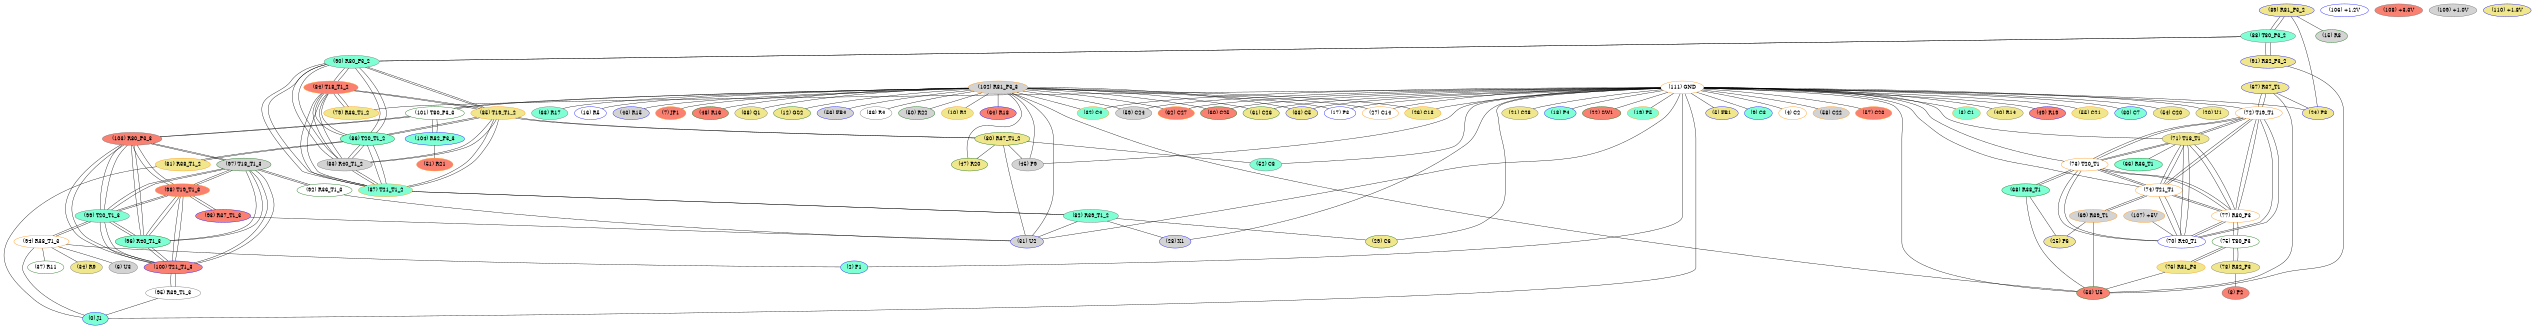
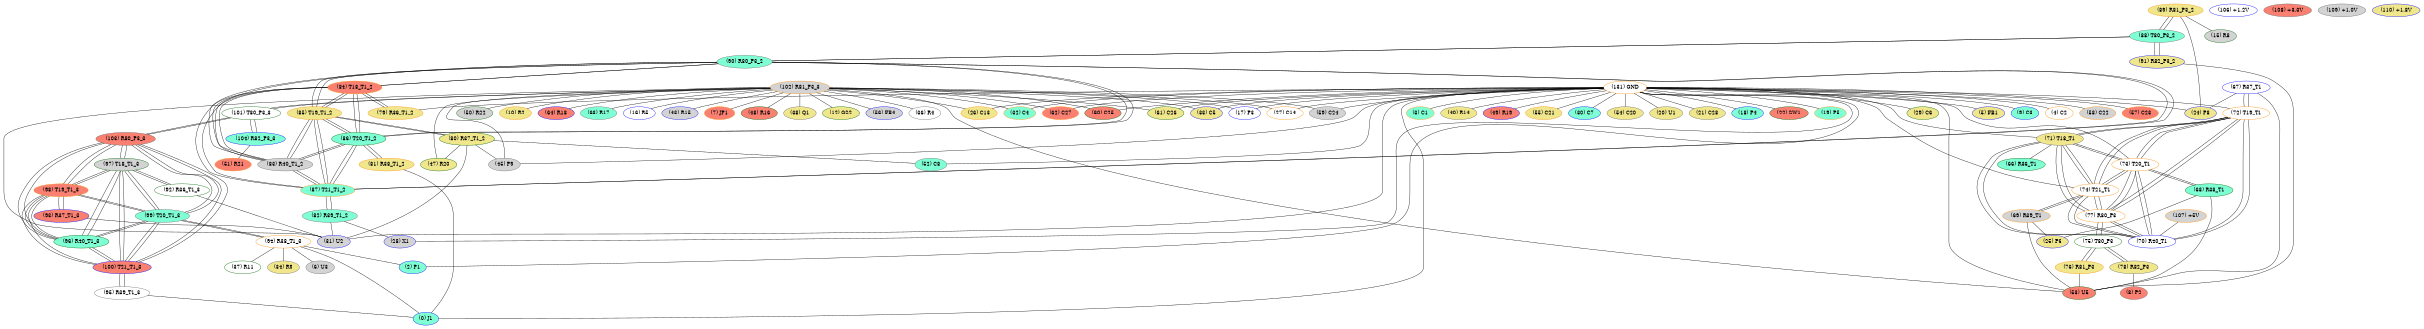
(2287, 10) -> (2176, 10)
(1682, 87) -> (1625, 87)
(2265, 87) -> (2246, 87)
(1235, 229) -> none
